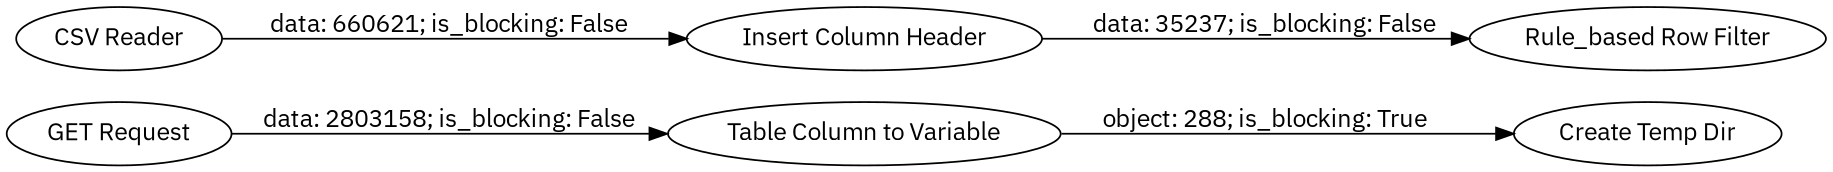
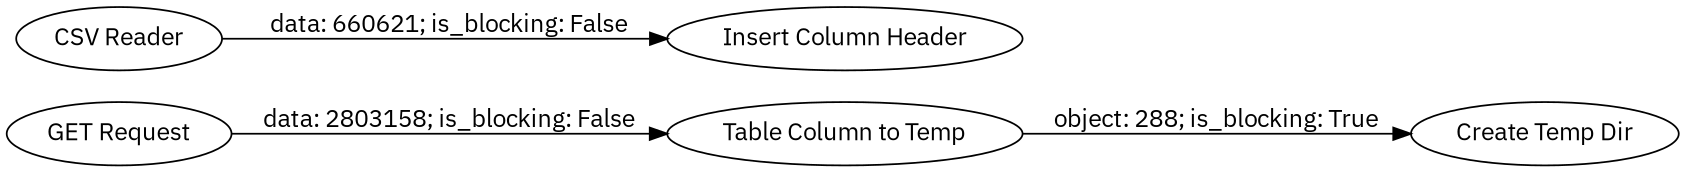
(1648, 39) -> none
(864, 134) -> (845, 134)
